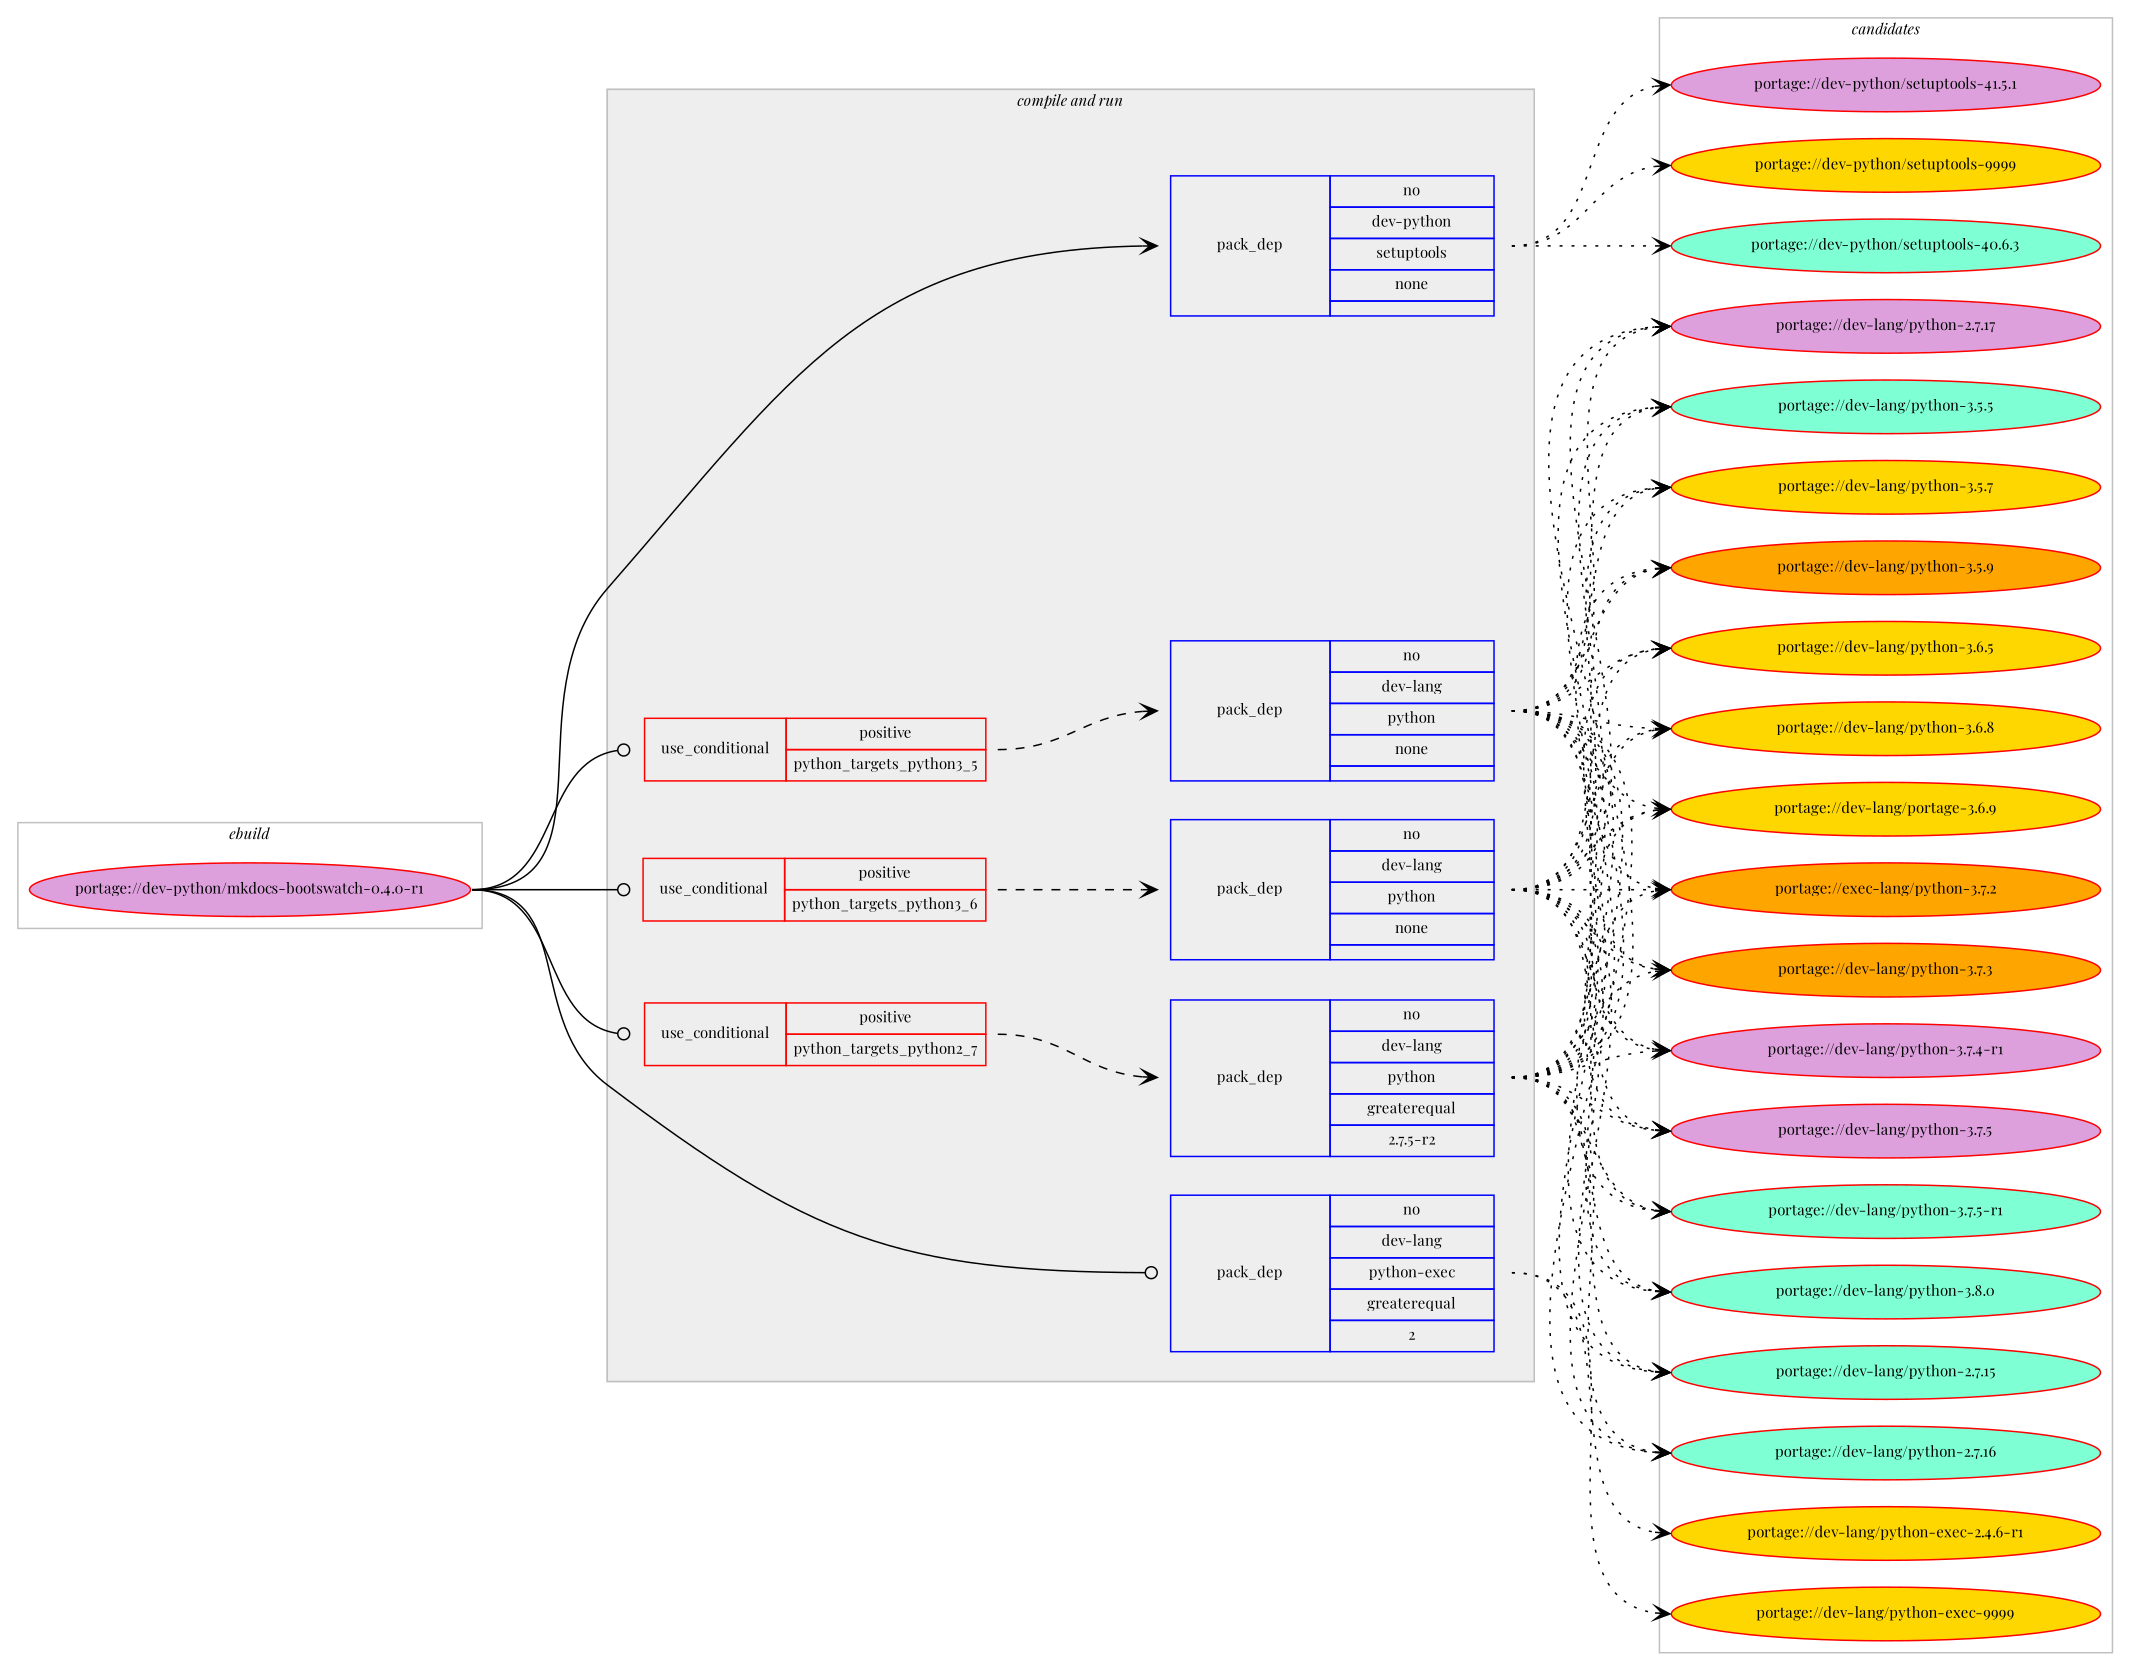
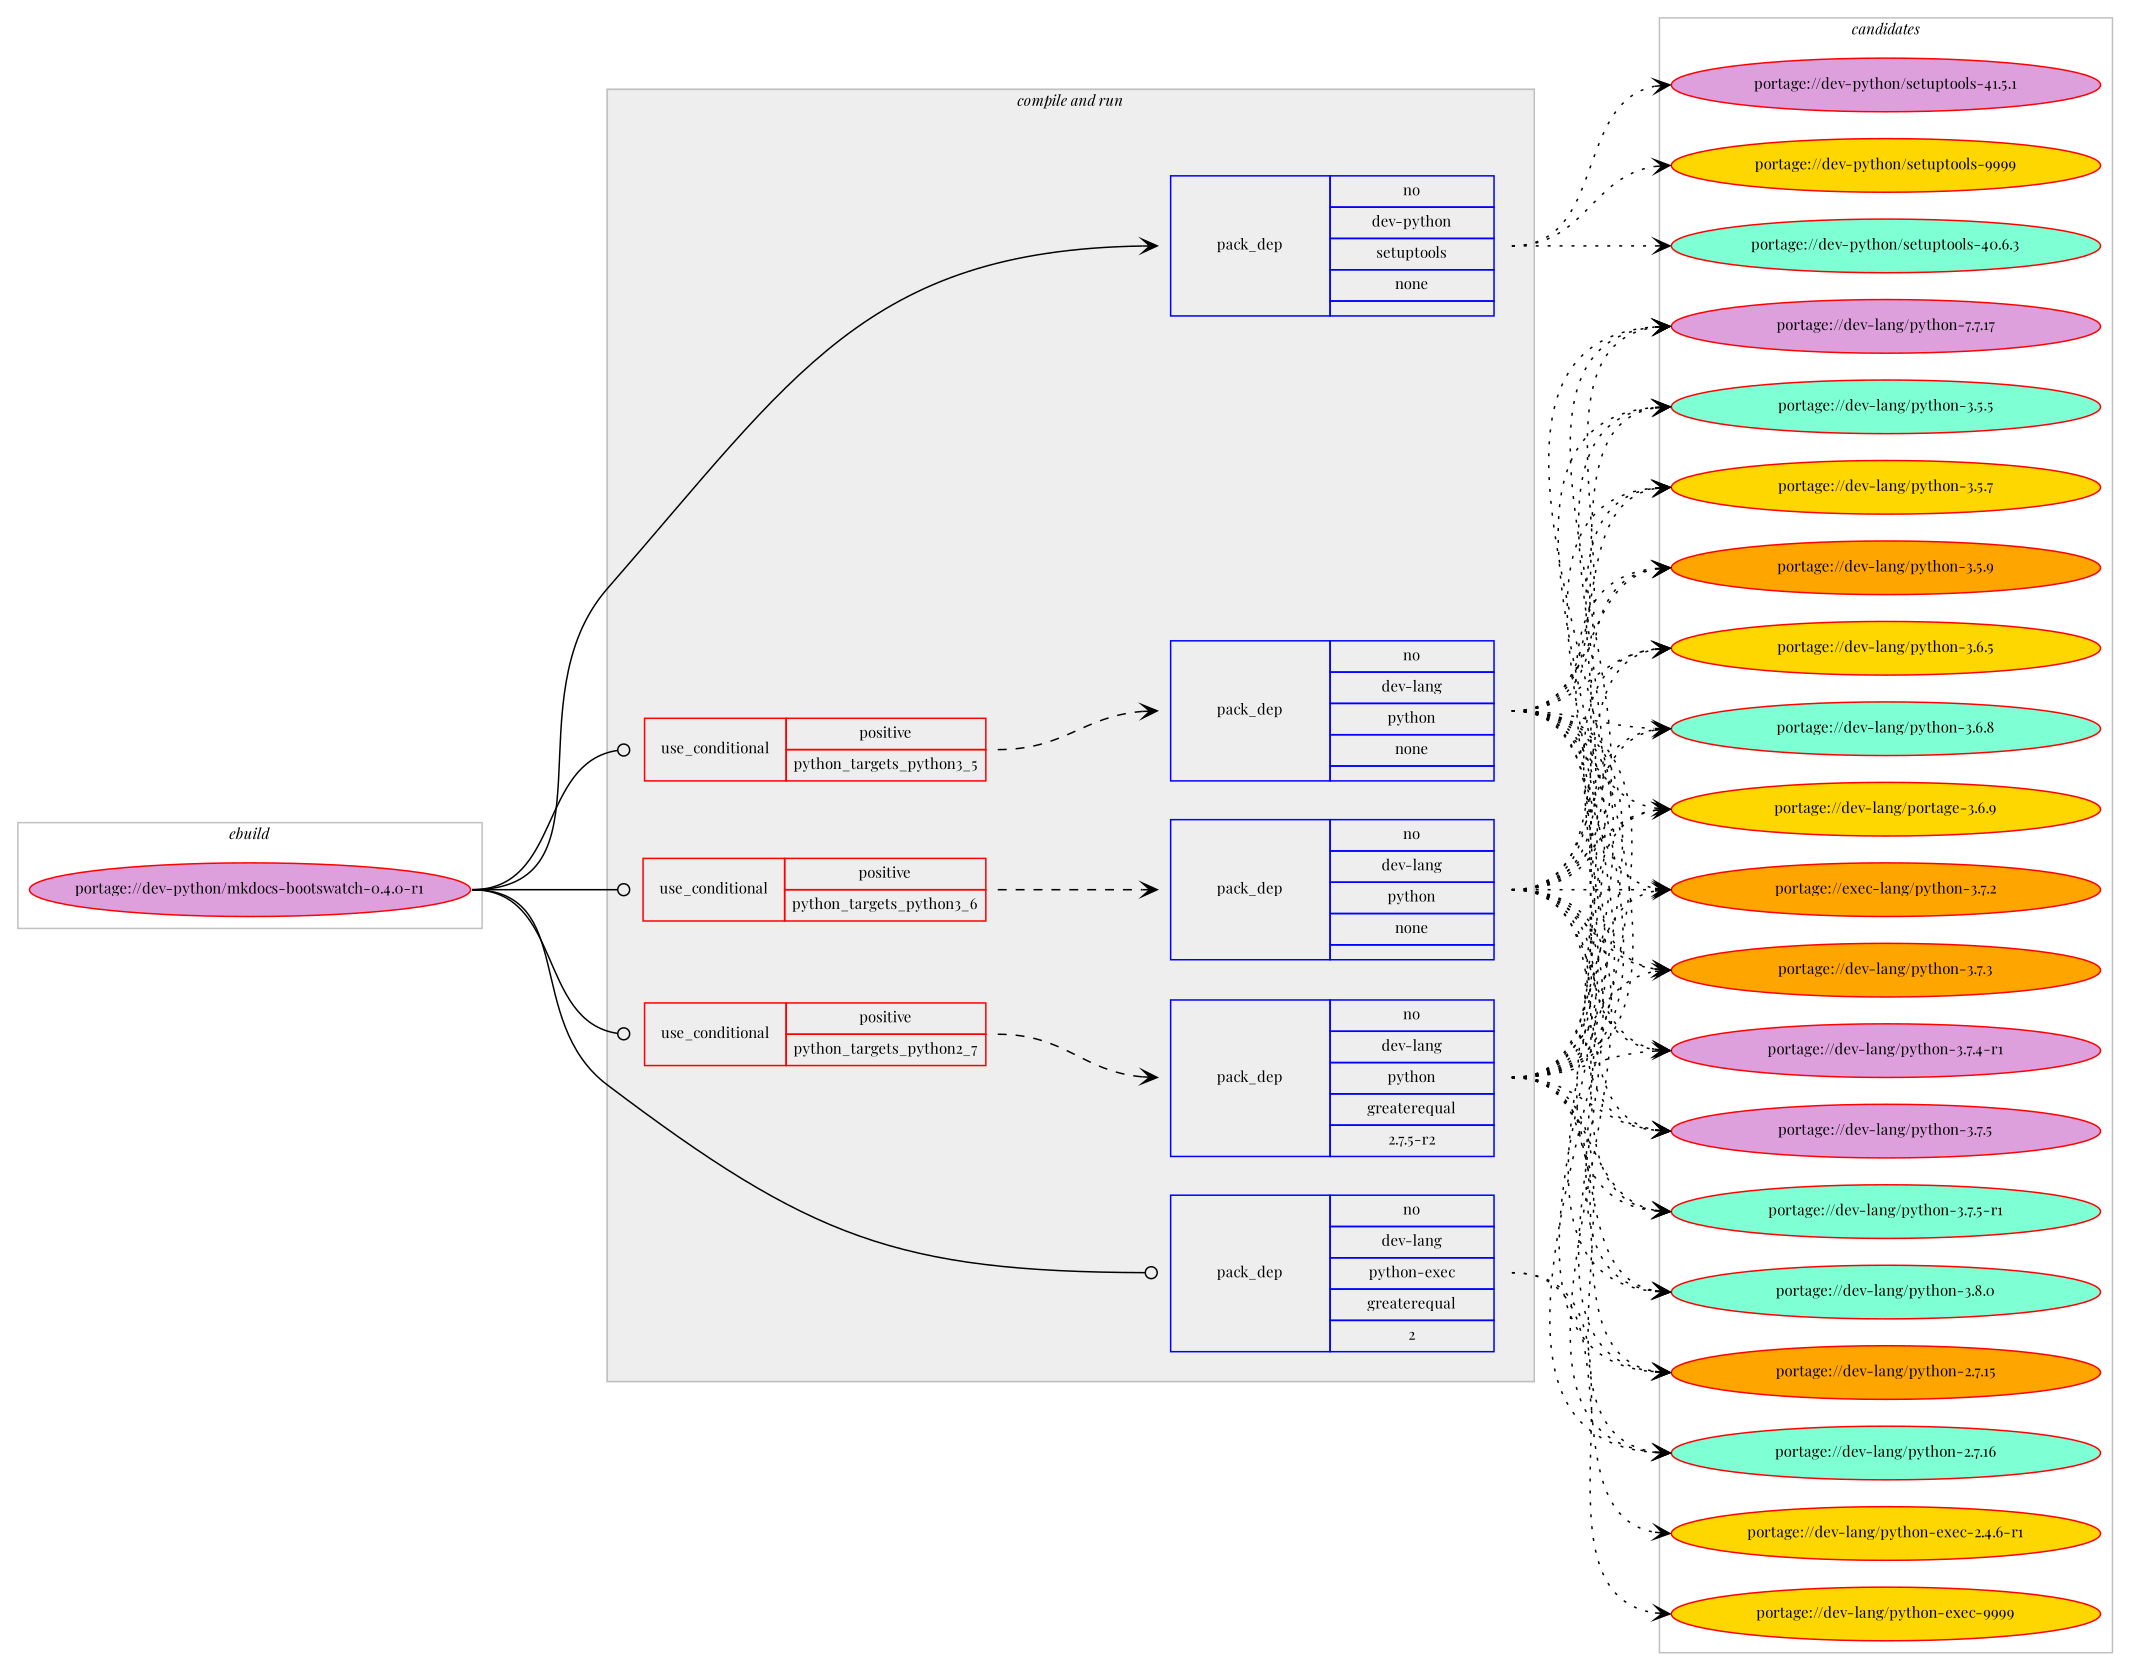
(1886, 326) -> (1886, 326)
(1886, 729) -> (1886, 729)
(1886, 1373) -> (1886, 1373)
